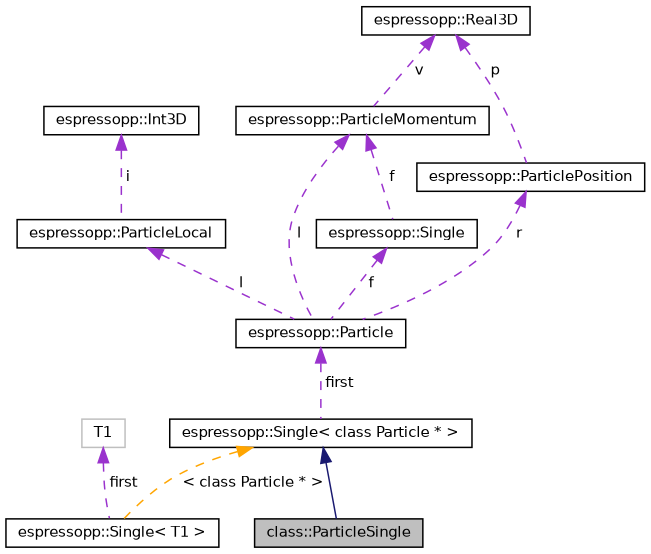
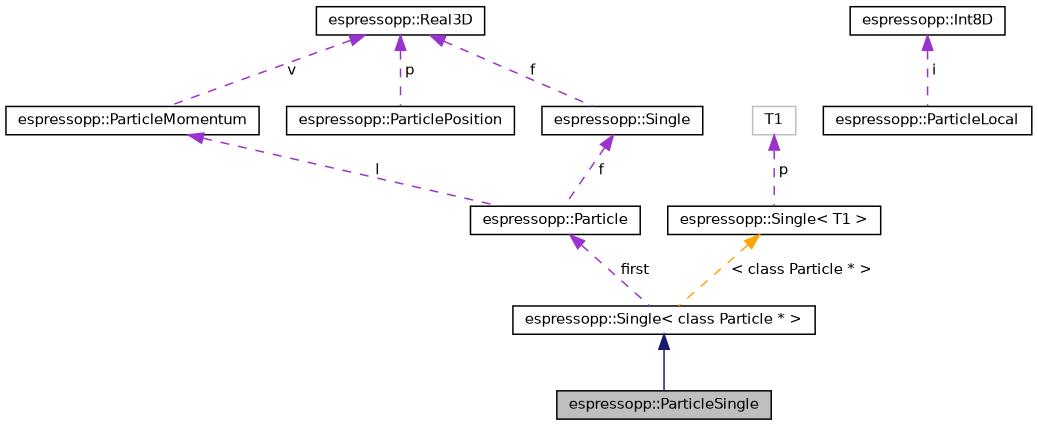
(121, 121) -> (928, 21)
(382, 184) -> (518, 74)
(453, 277) -> none
(228, 287) -> none
(176, 476) -> (713, 275)
(121, 483) -> (782, 170)
(339, 533) -> (664, 405)
